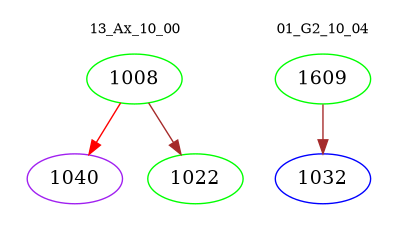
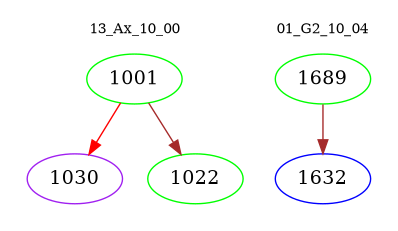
(134, 79) -> (134, 79)
(323, 79) -> (323, 79)
(75, 179) -> (75, 179)
(323, 179) -> (323, 179)
